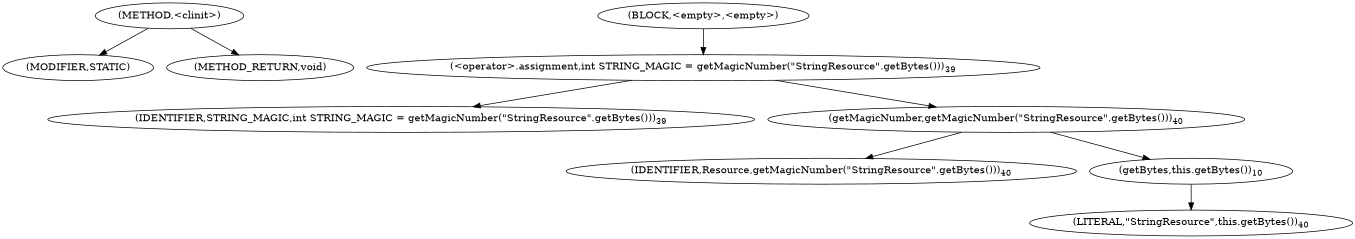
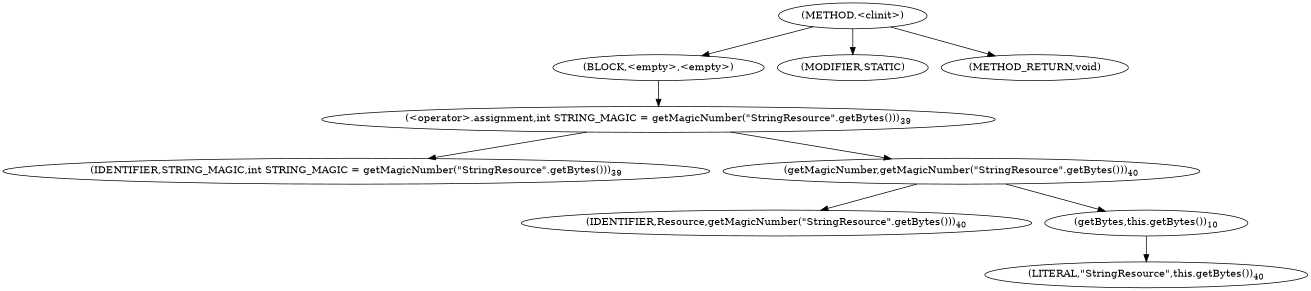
none -> (761, 40)
